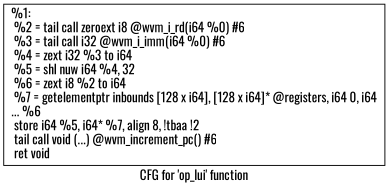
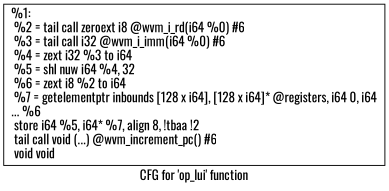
(31, 154) -> (33, 154)
